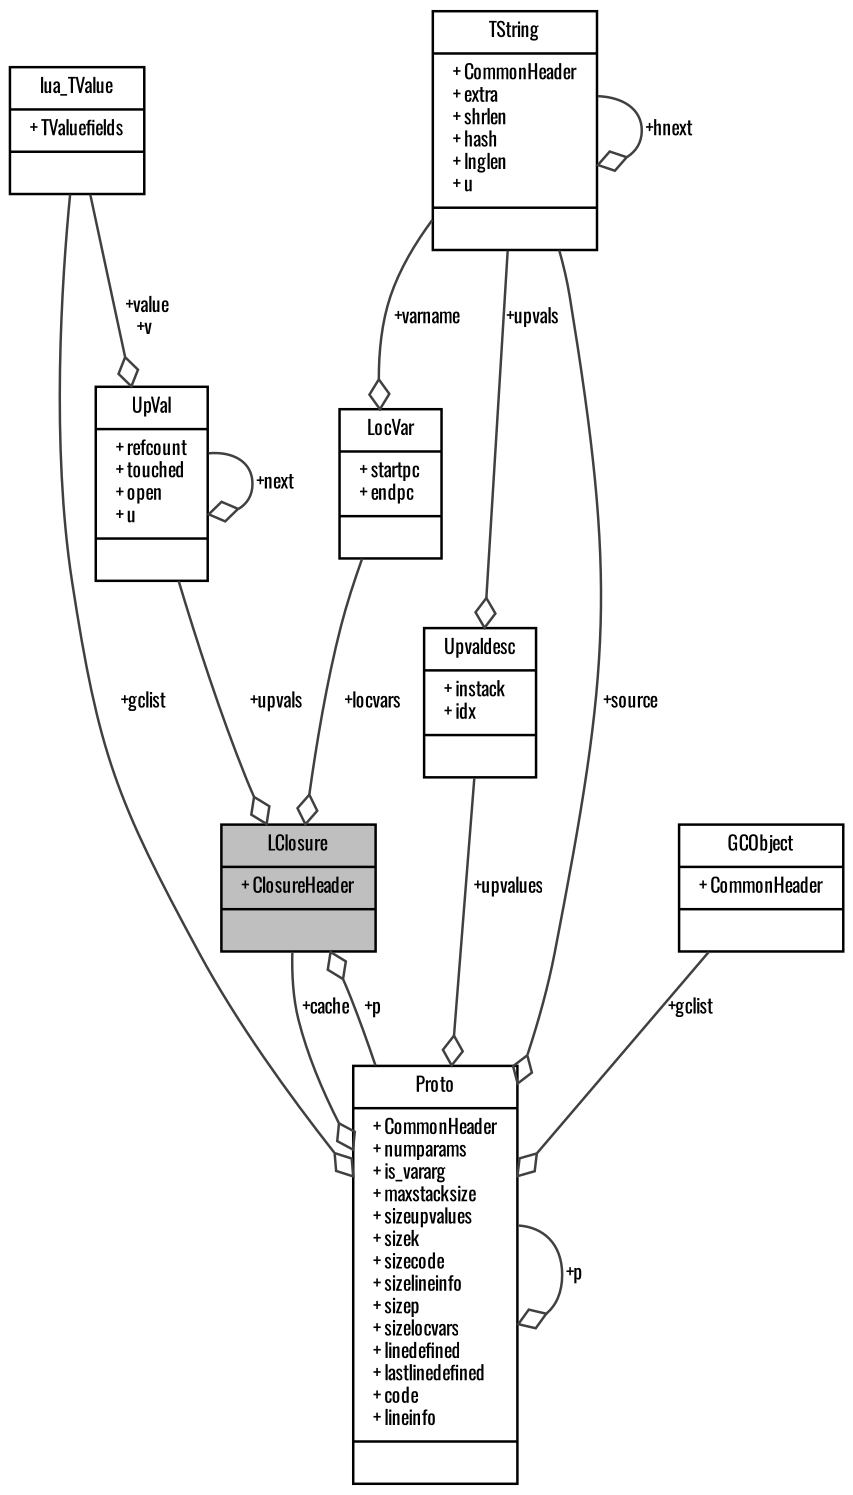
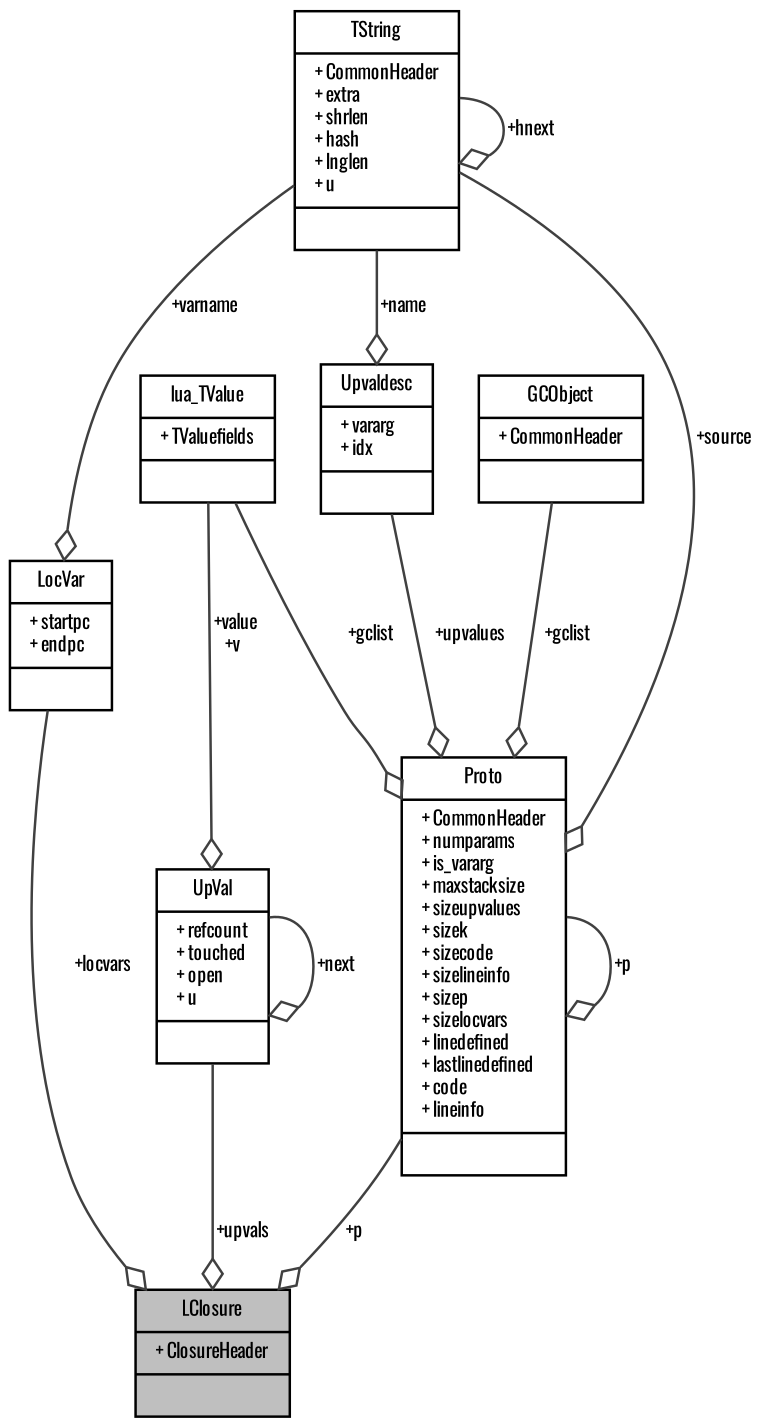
(531, 318) -> (402, 307)
(475, 690) -> (368, 427)
(304, 1040) -> none
